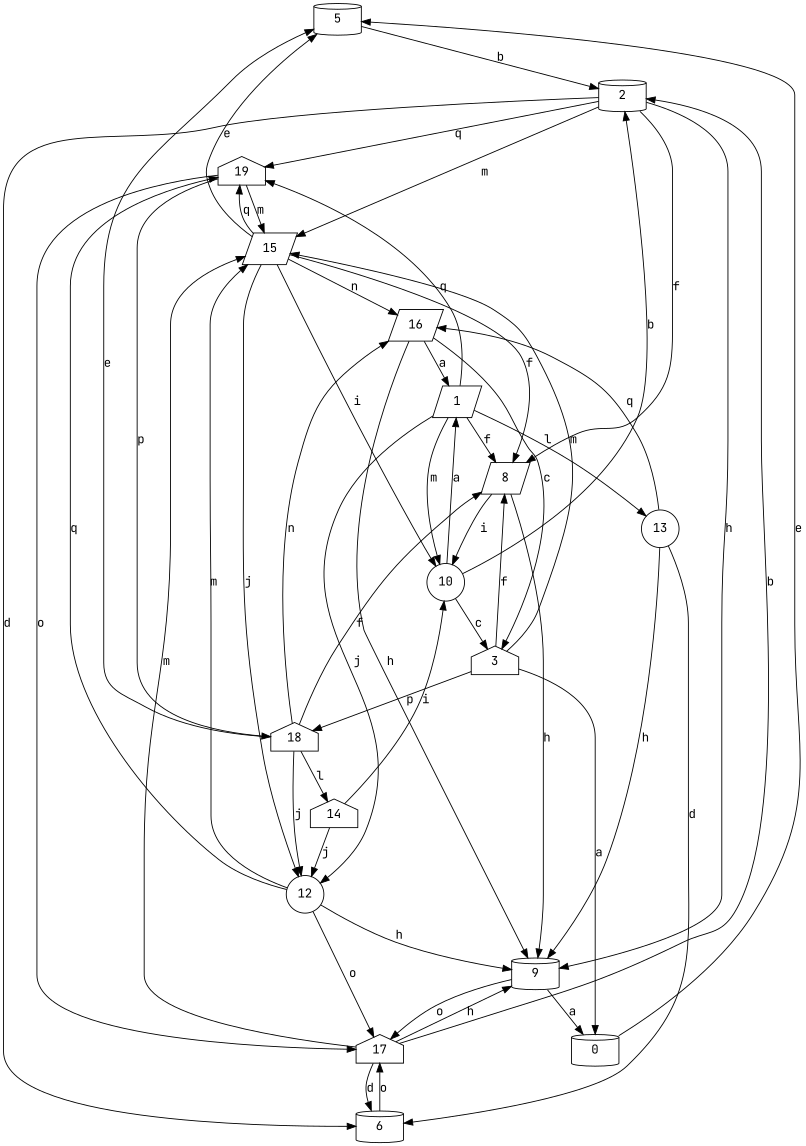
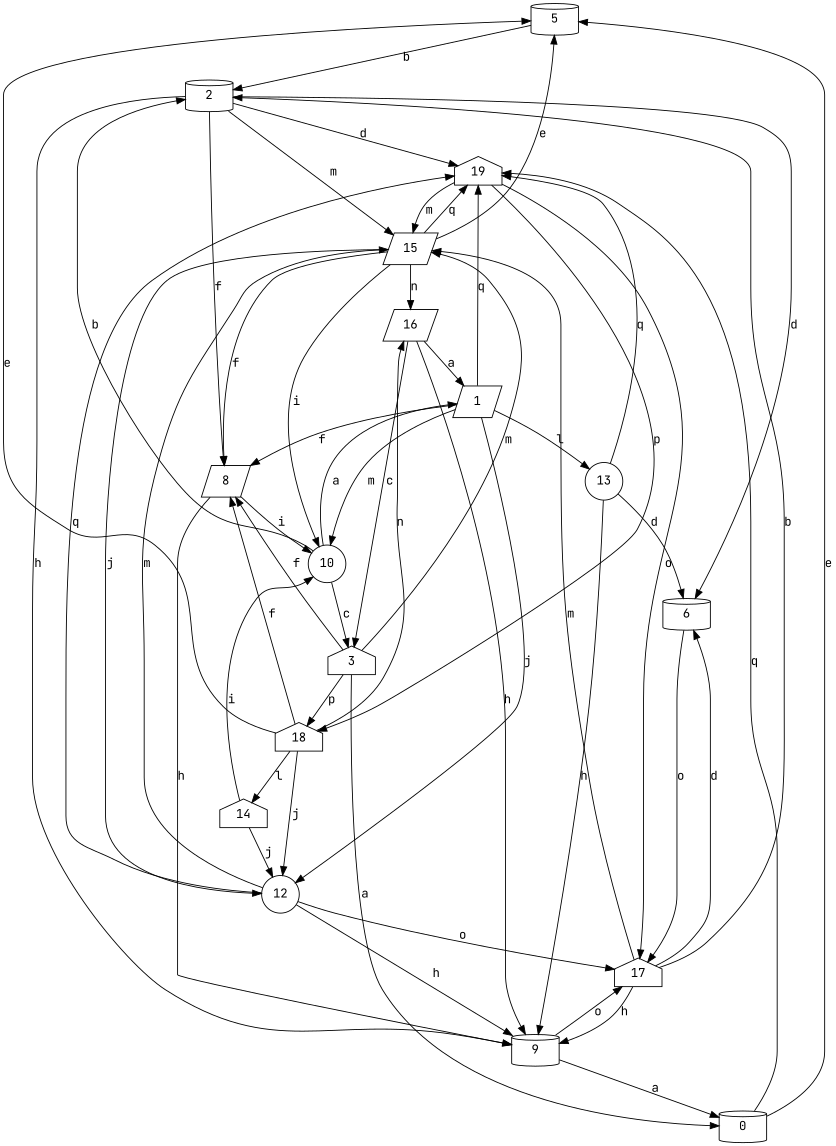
(458, 134) -> (364, 134)
(589, 378) -> (633, 274)
none -> (751, 583)
